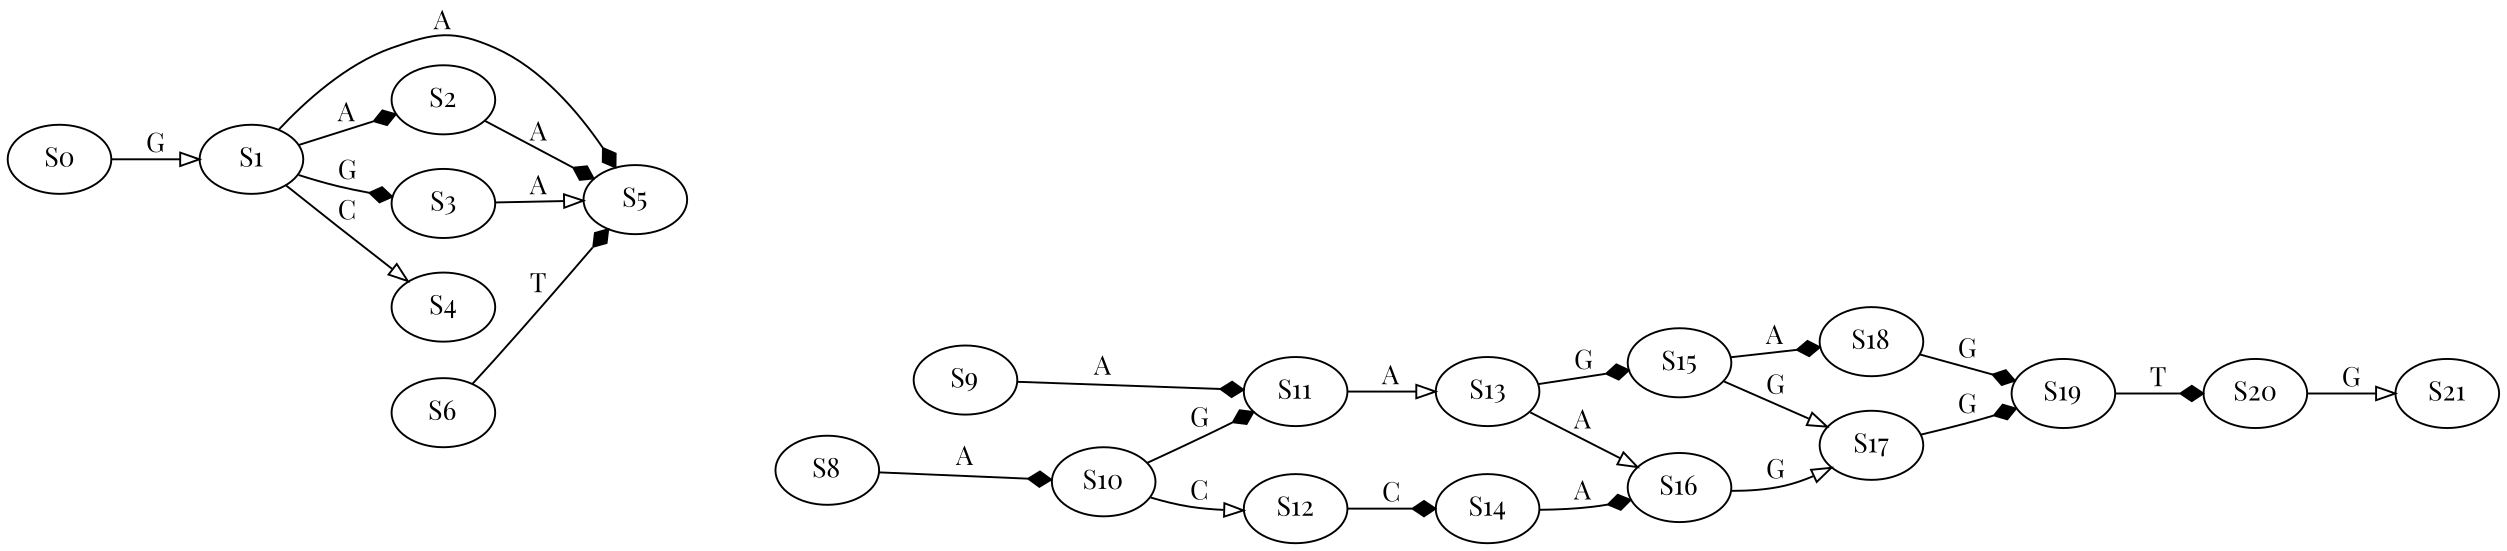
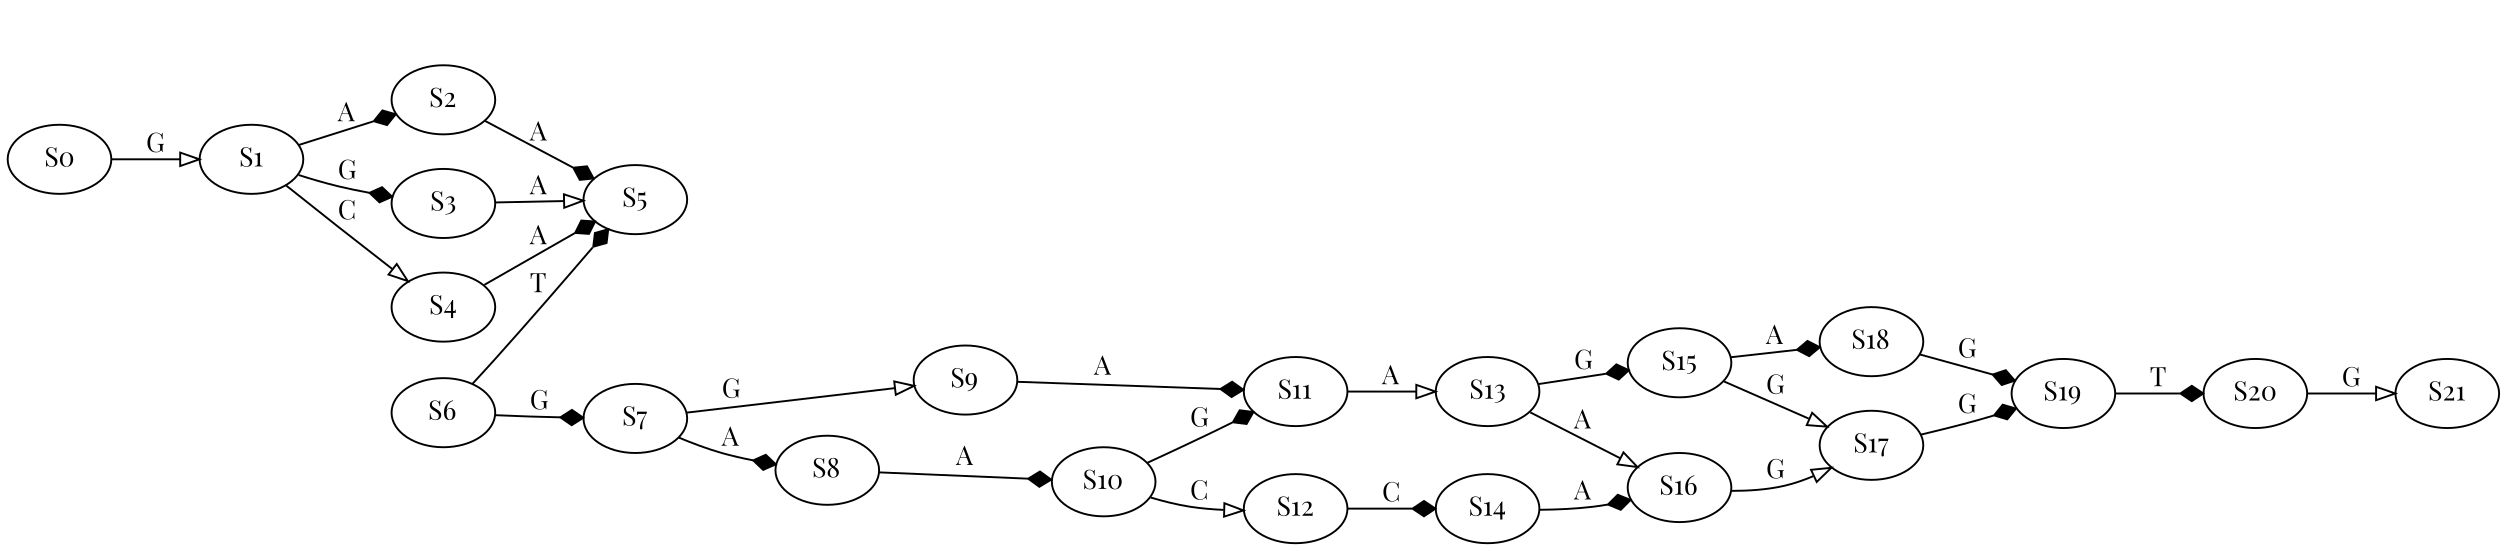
(448, 35) -> (530, 259)
none -> (635, 418)
